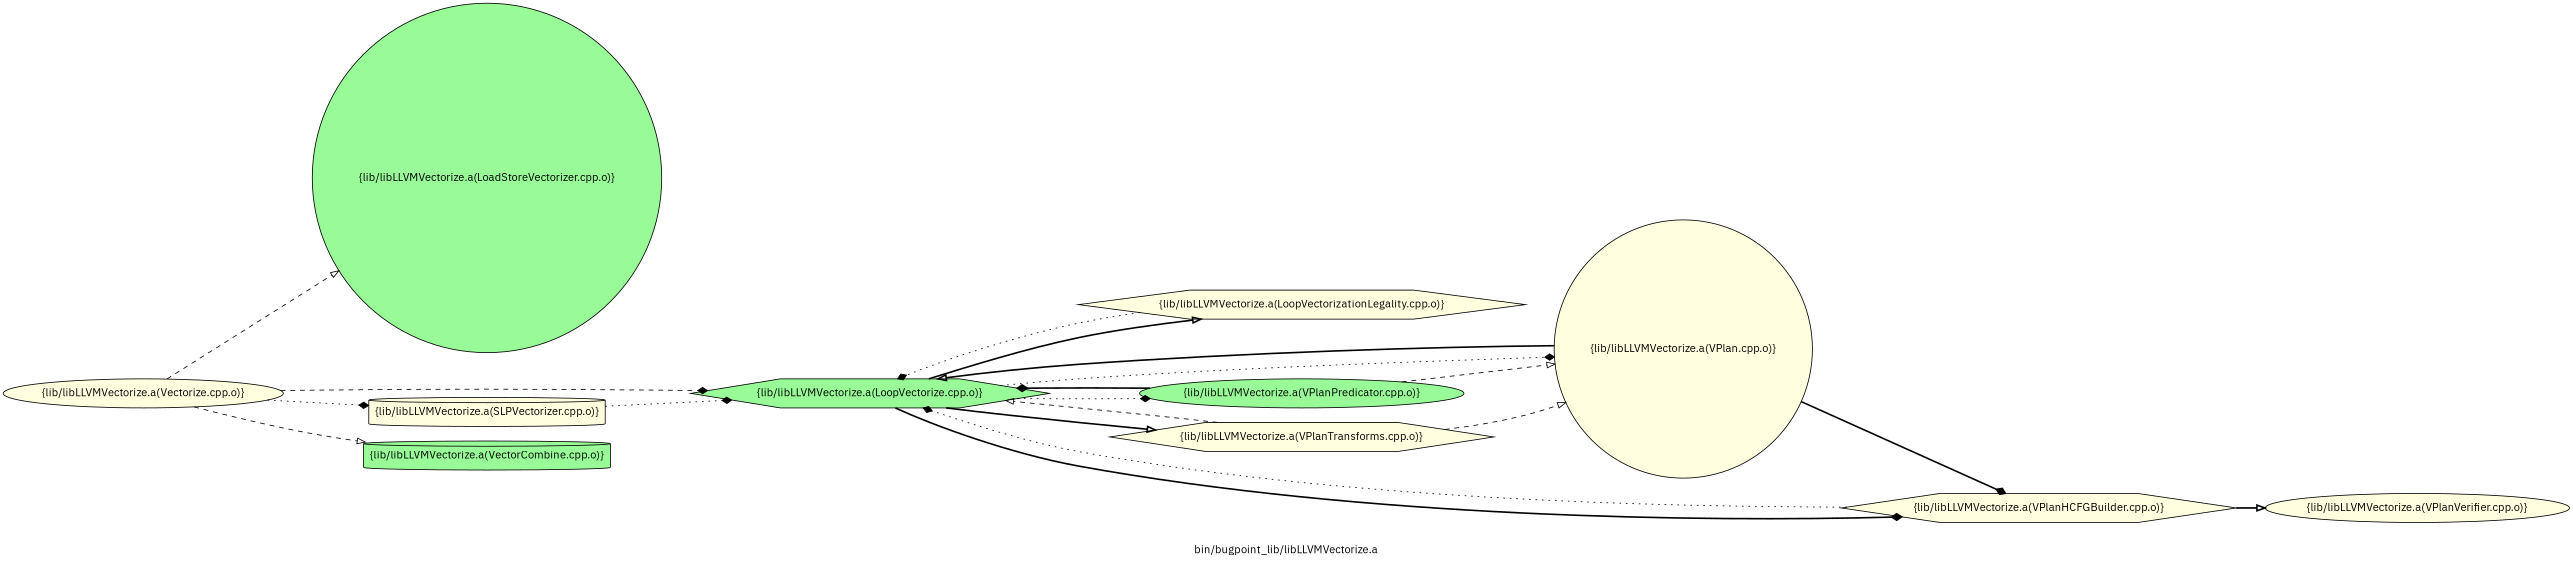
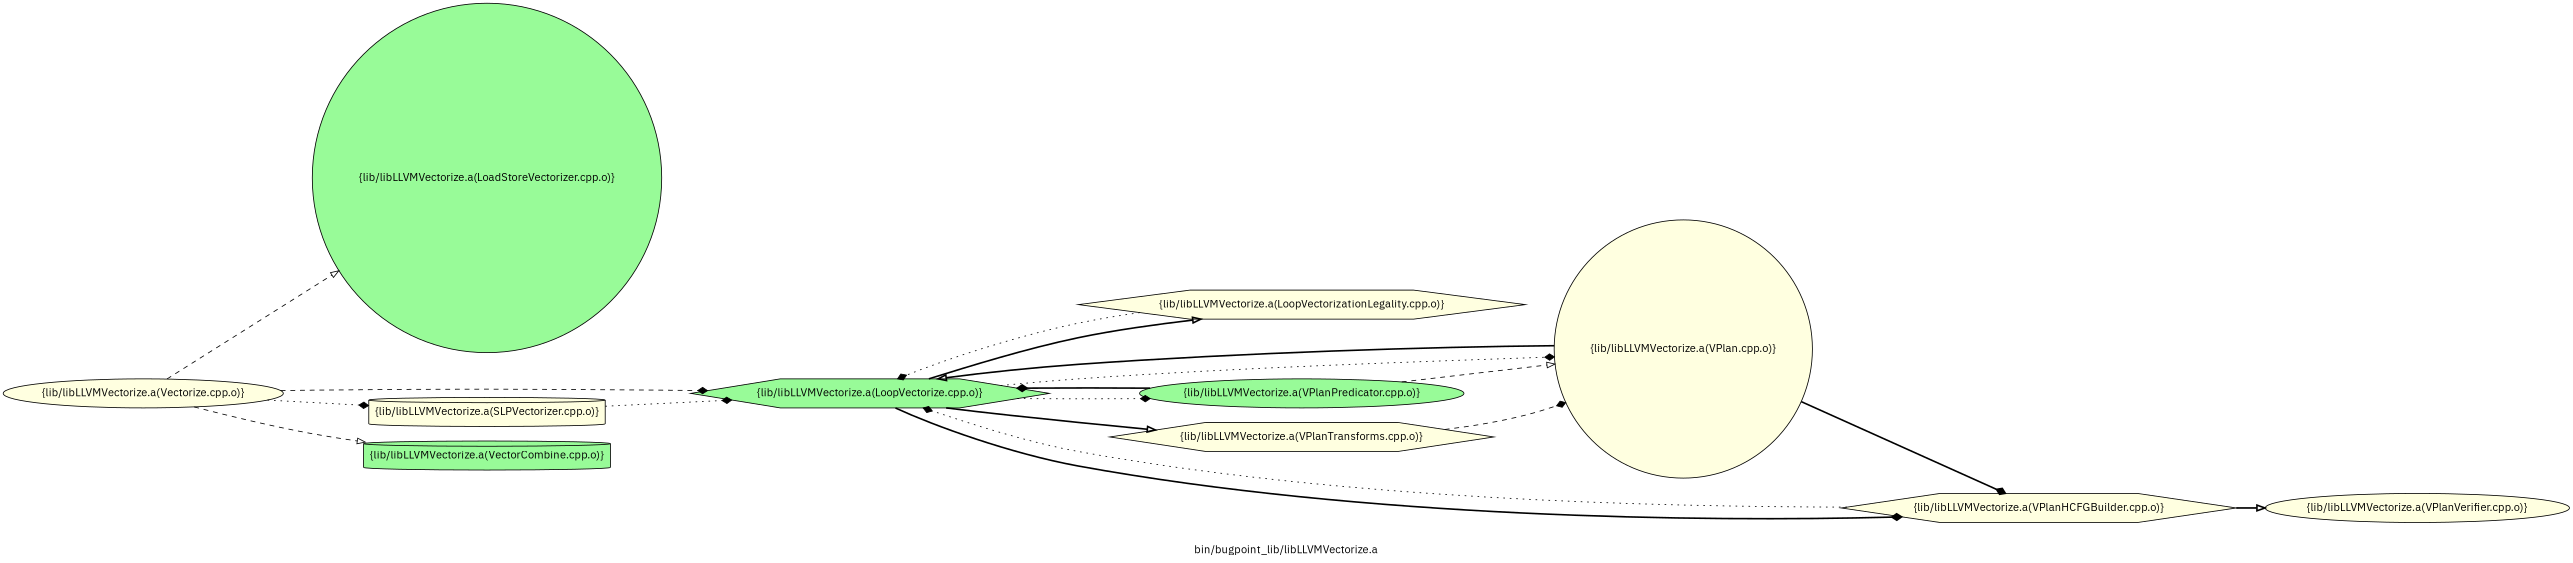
(1116, 412) -> none
(1501, 421) -> (1501, 421)
